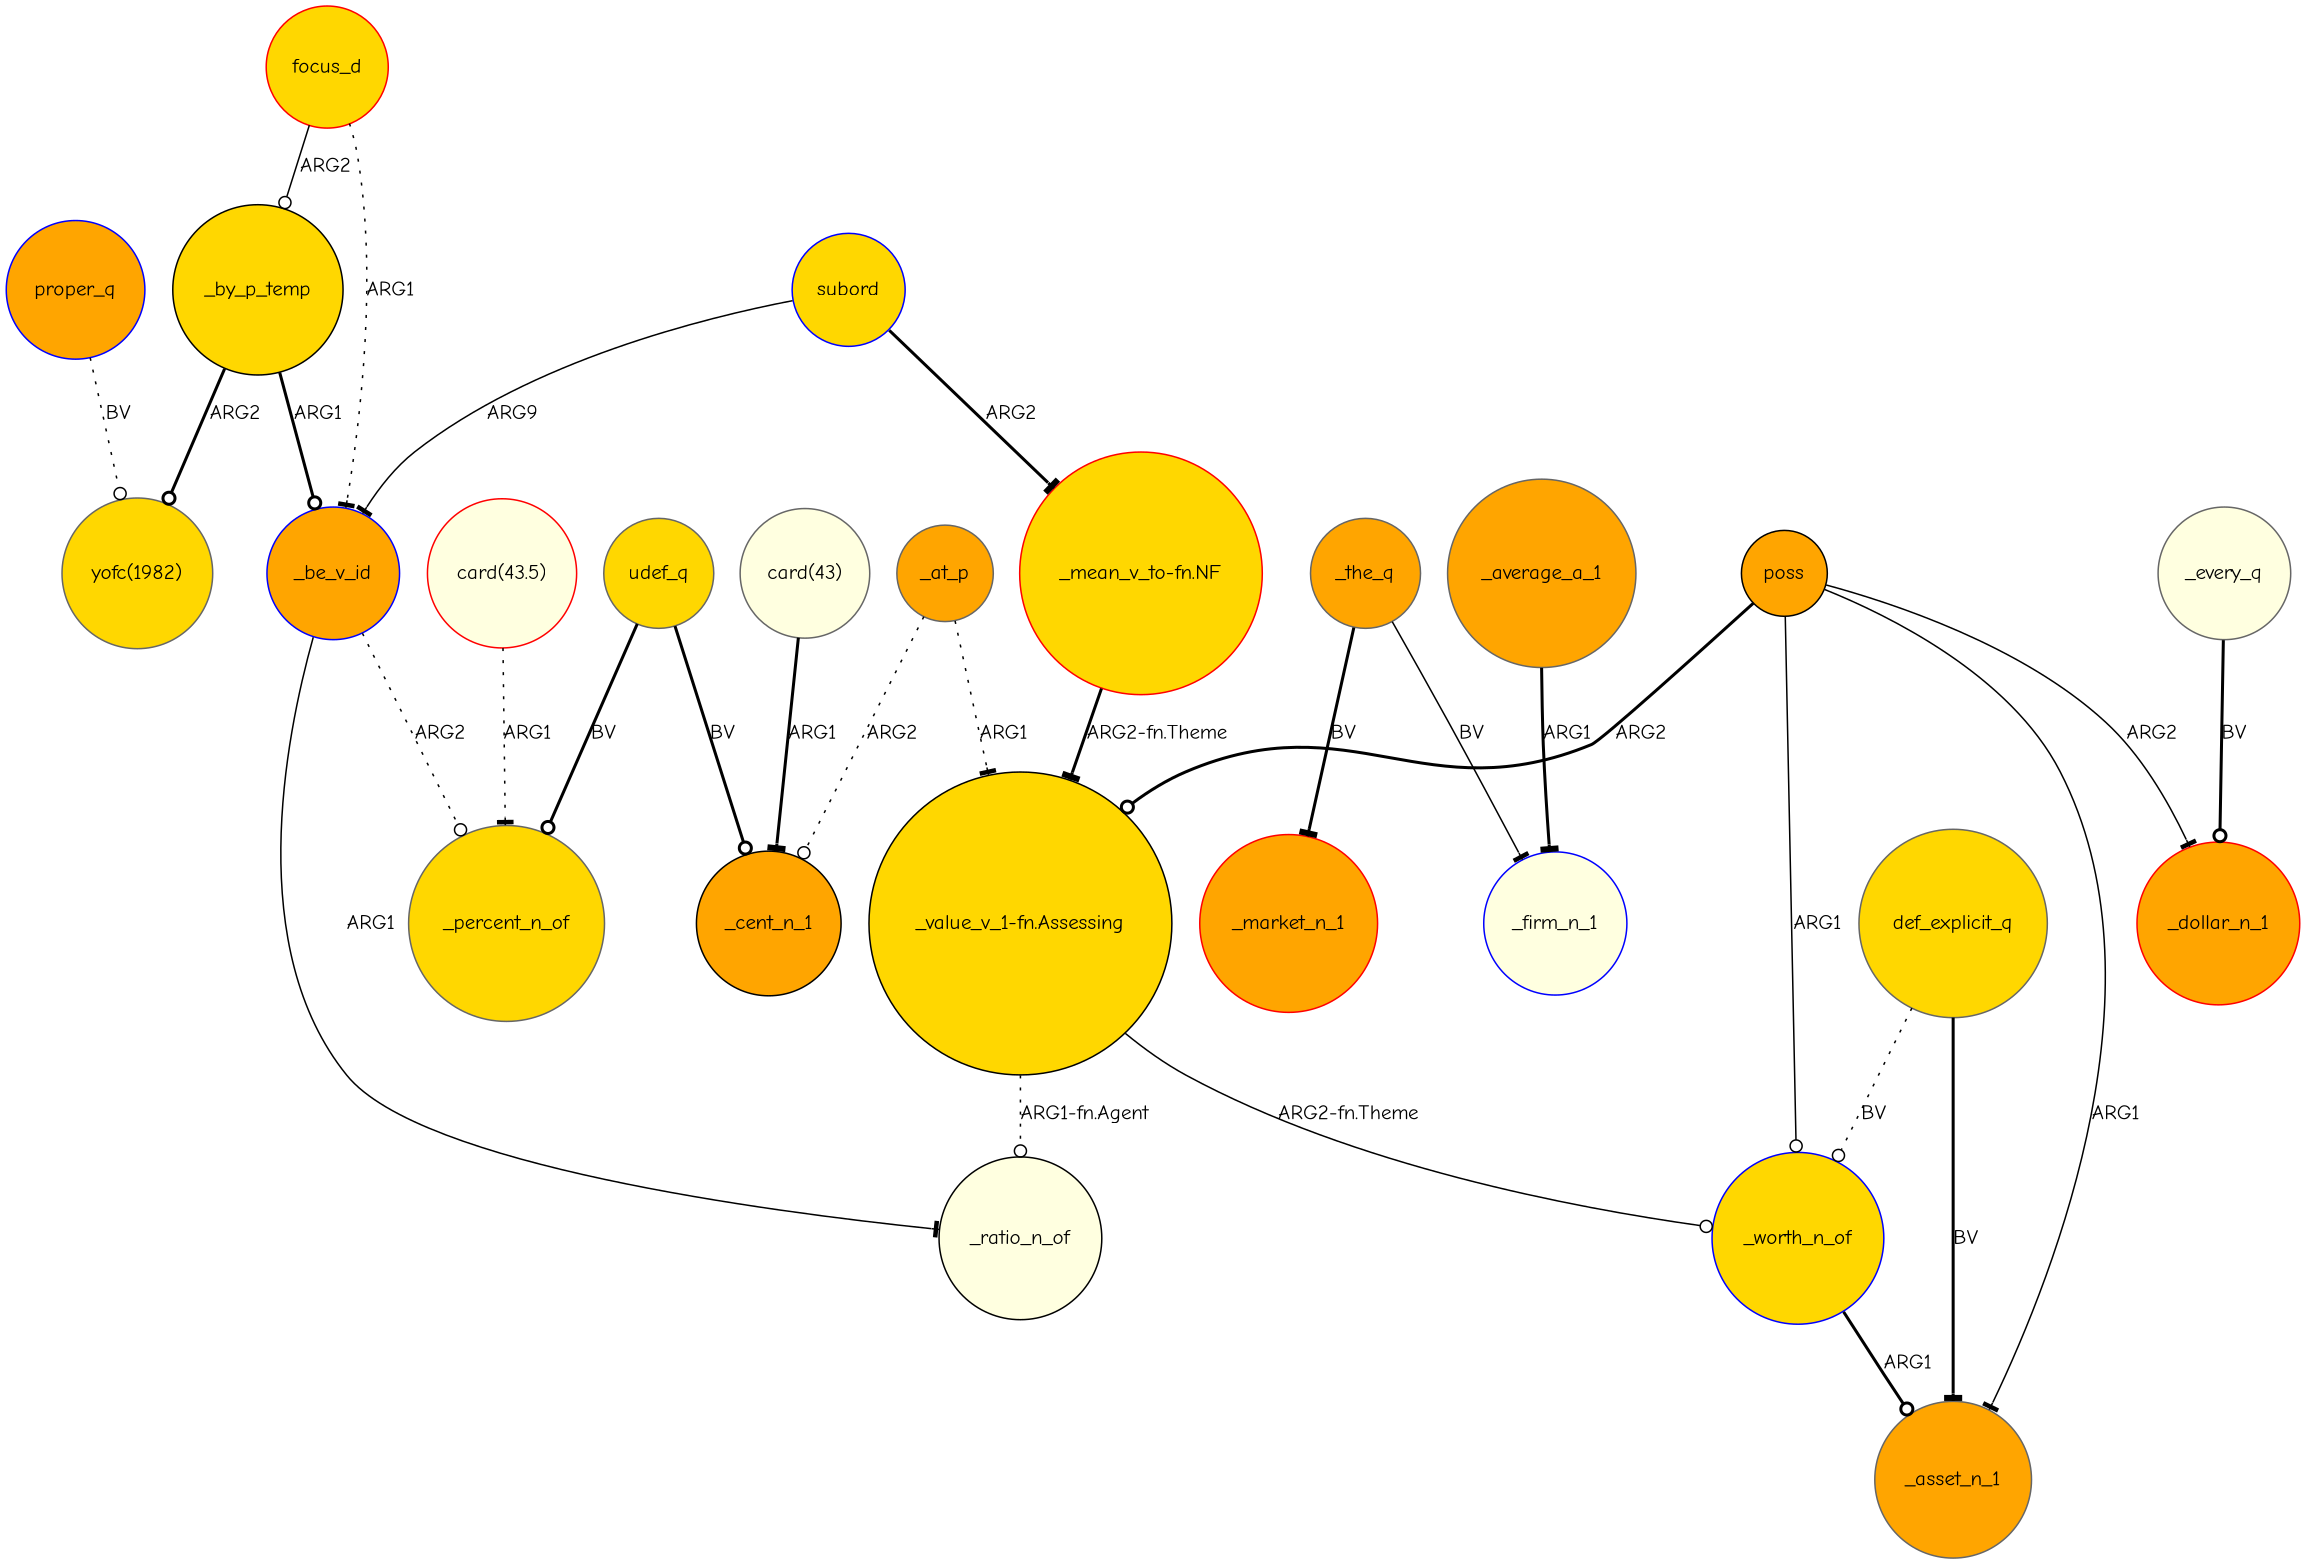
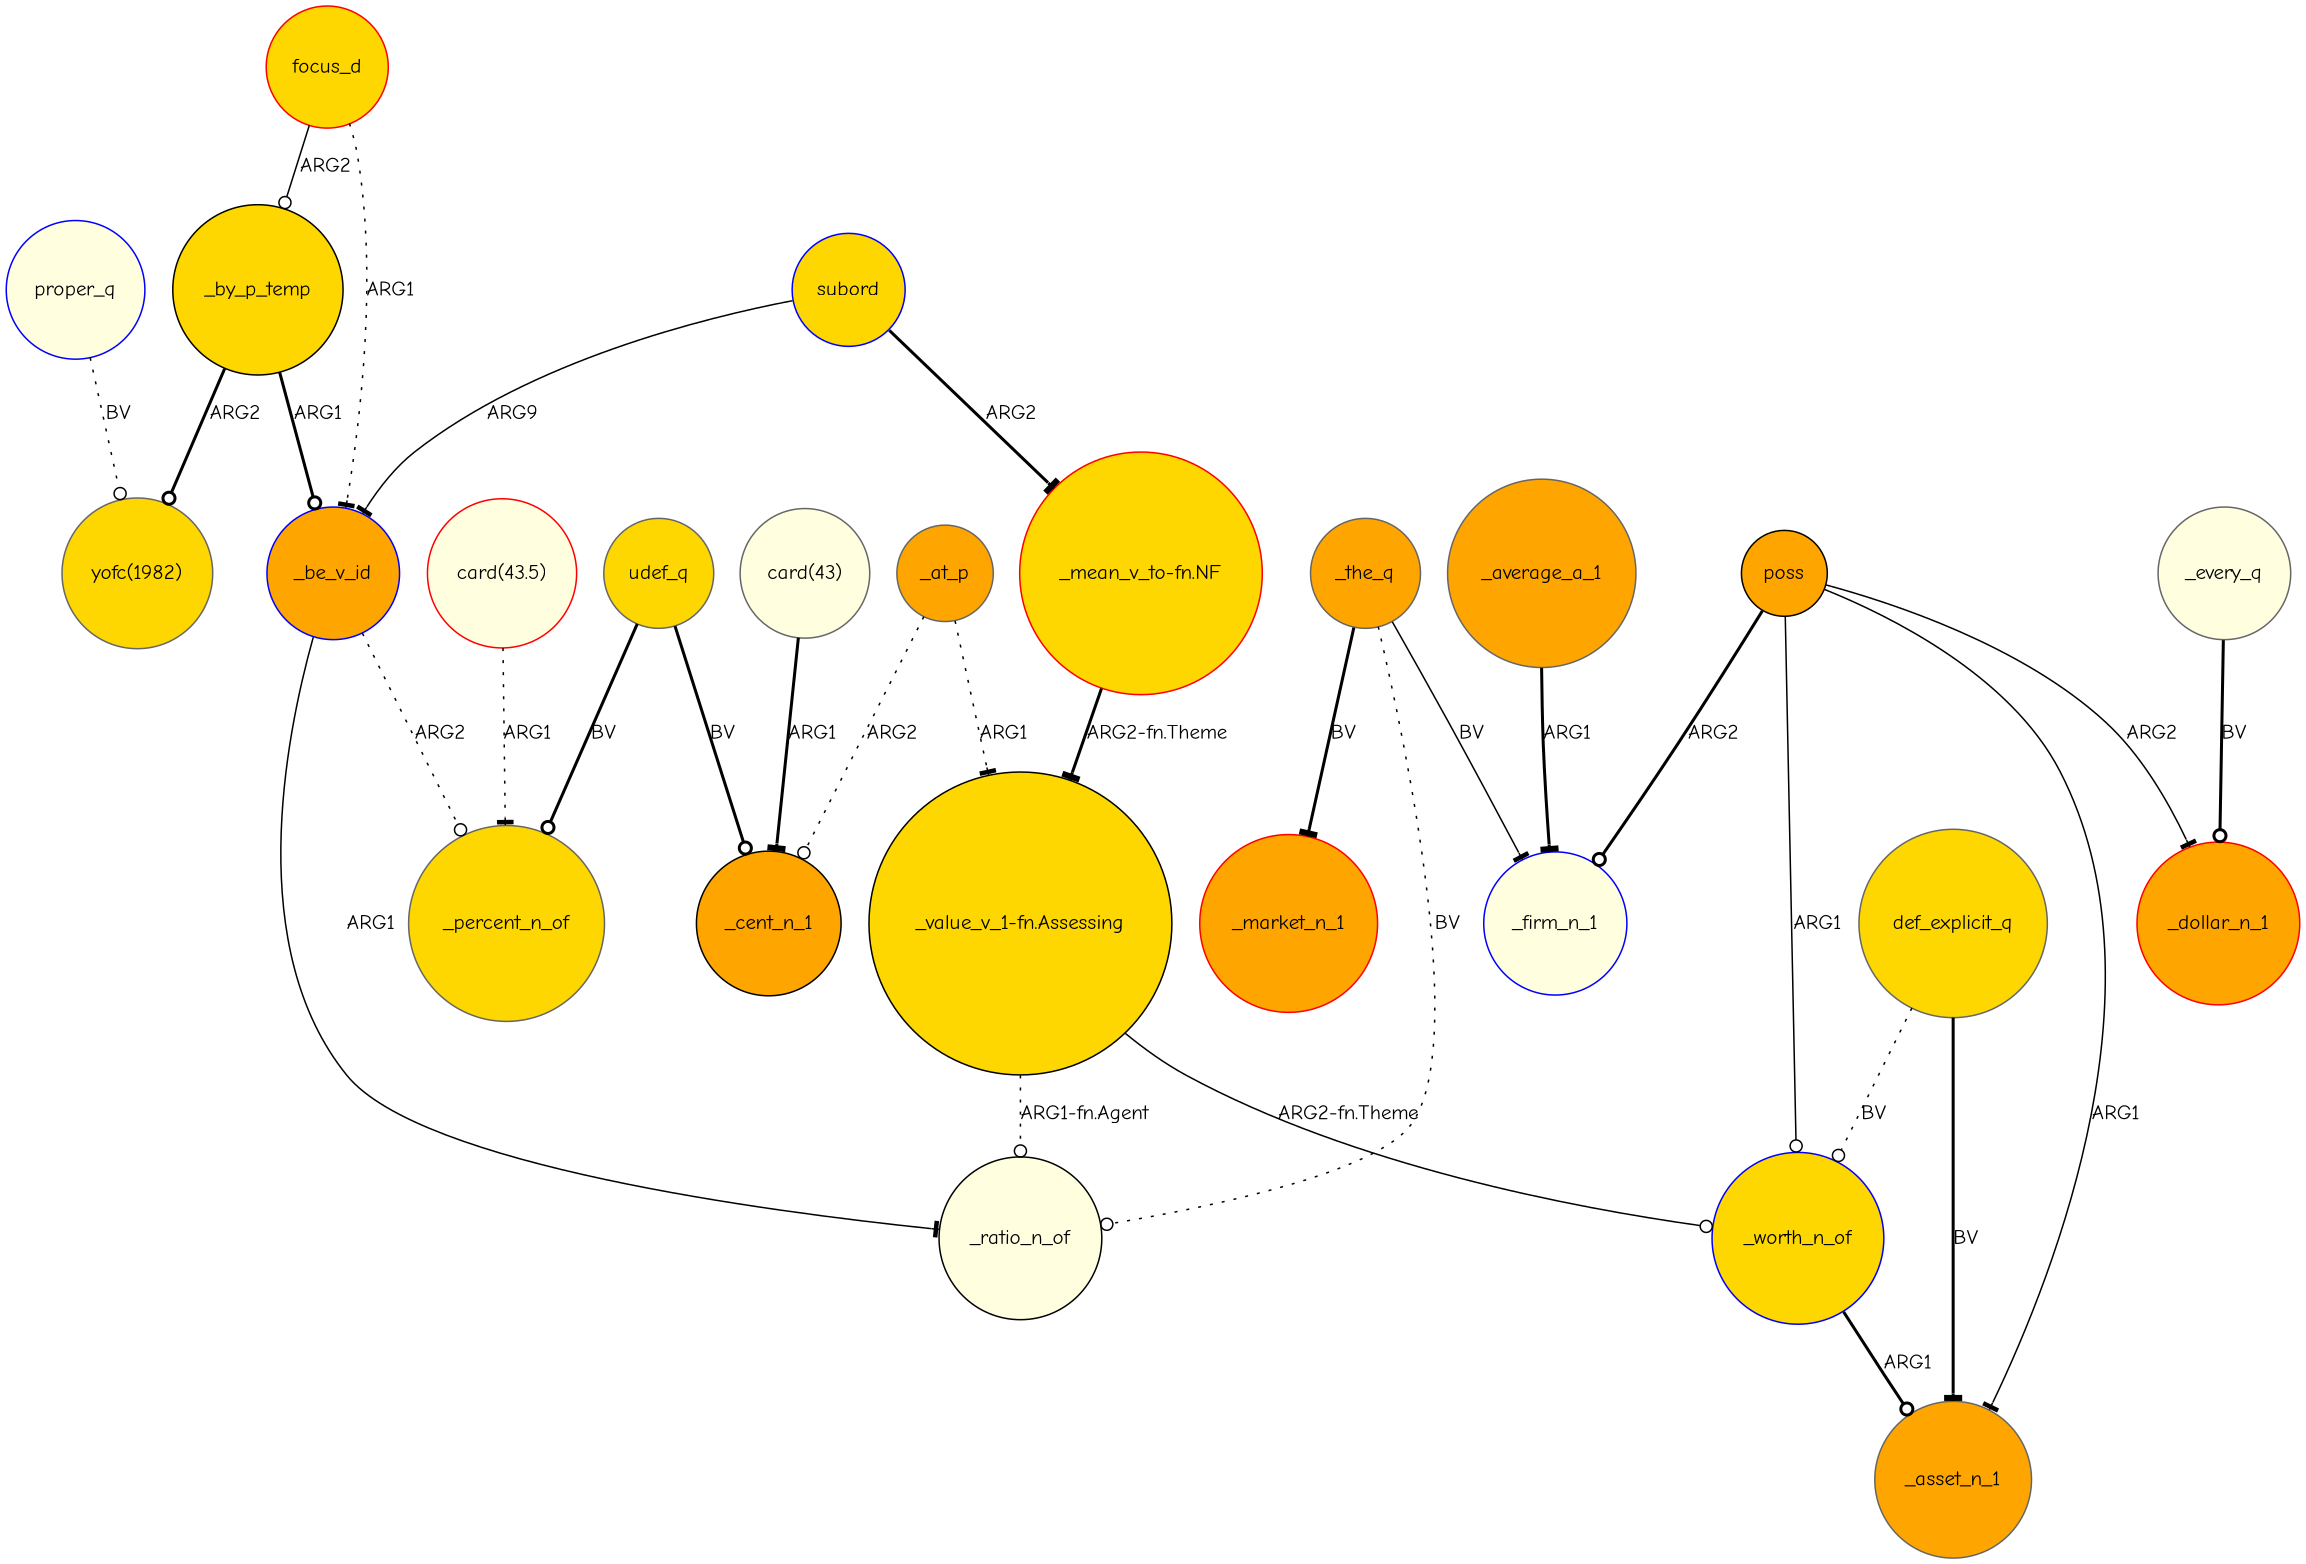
(76, 290) -> (76, 290)
(1447, 766) -> (1684, 734)
none -> (1434, 1034)
